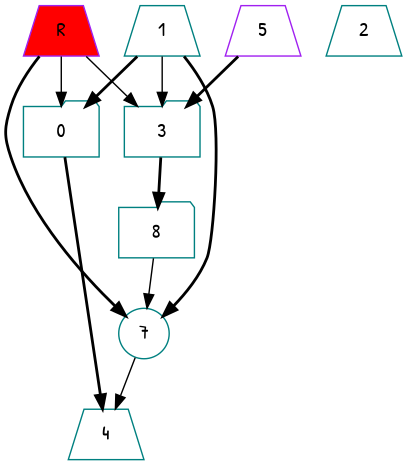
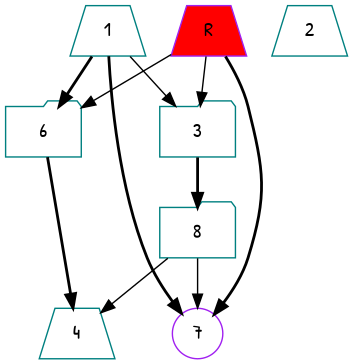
(263, 31) -> none
(61, 132) -> (43, 132)
(144, 334) -> (198, 334)
(128, 377) -> (140, 281)
